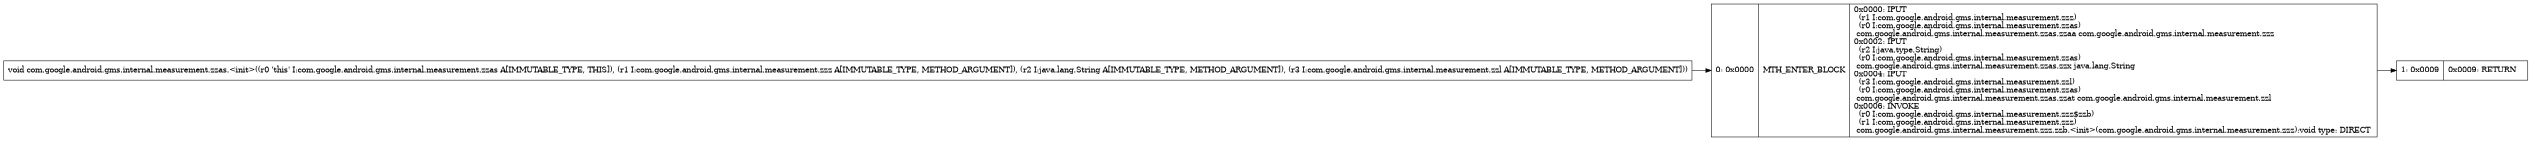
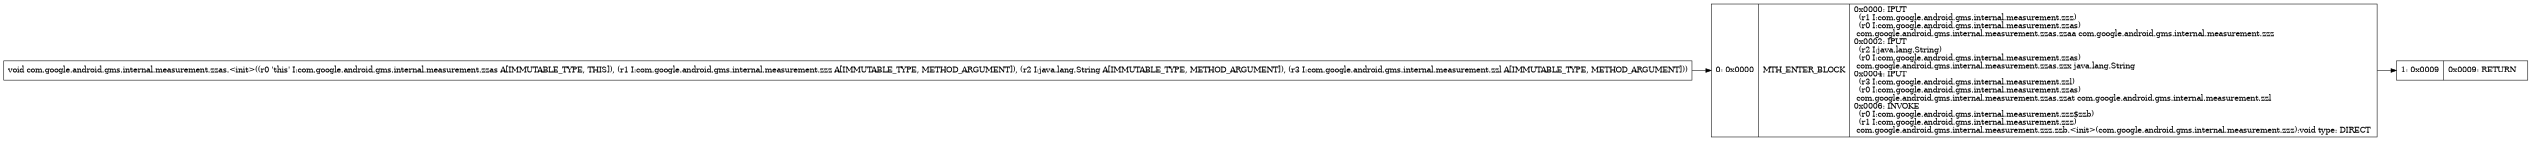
(1898, 50) -> (1898, 50)
